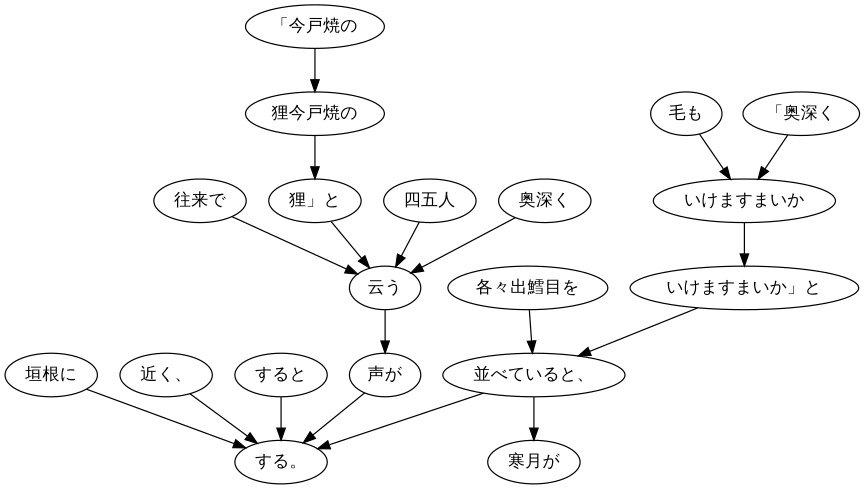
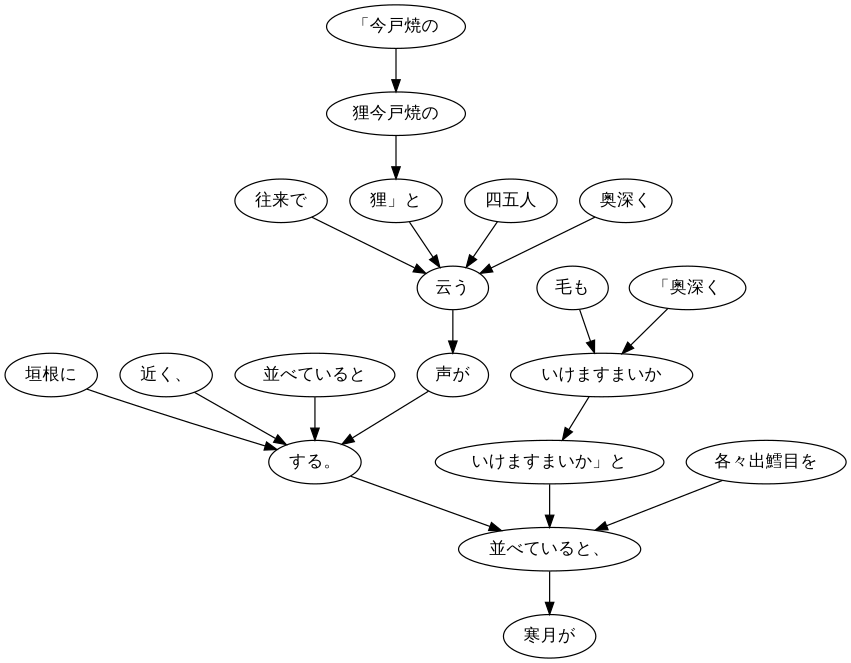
(281, 375) -> (315, 375)
(406, 419) -> (420, 501)
